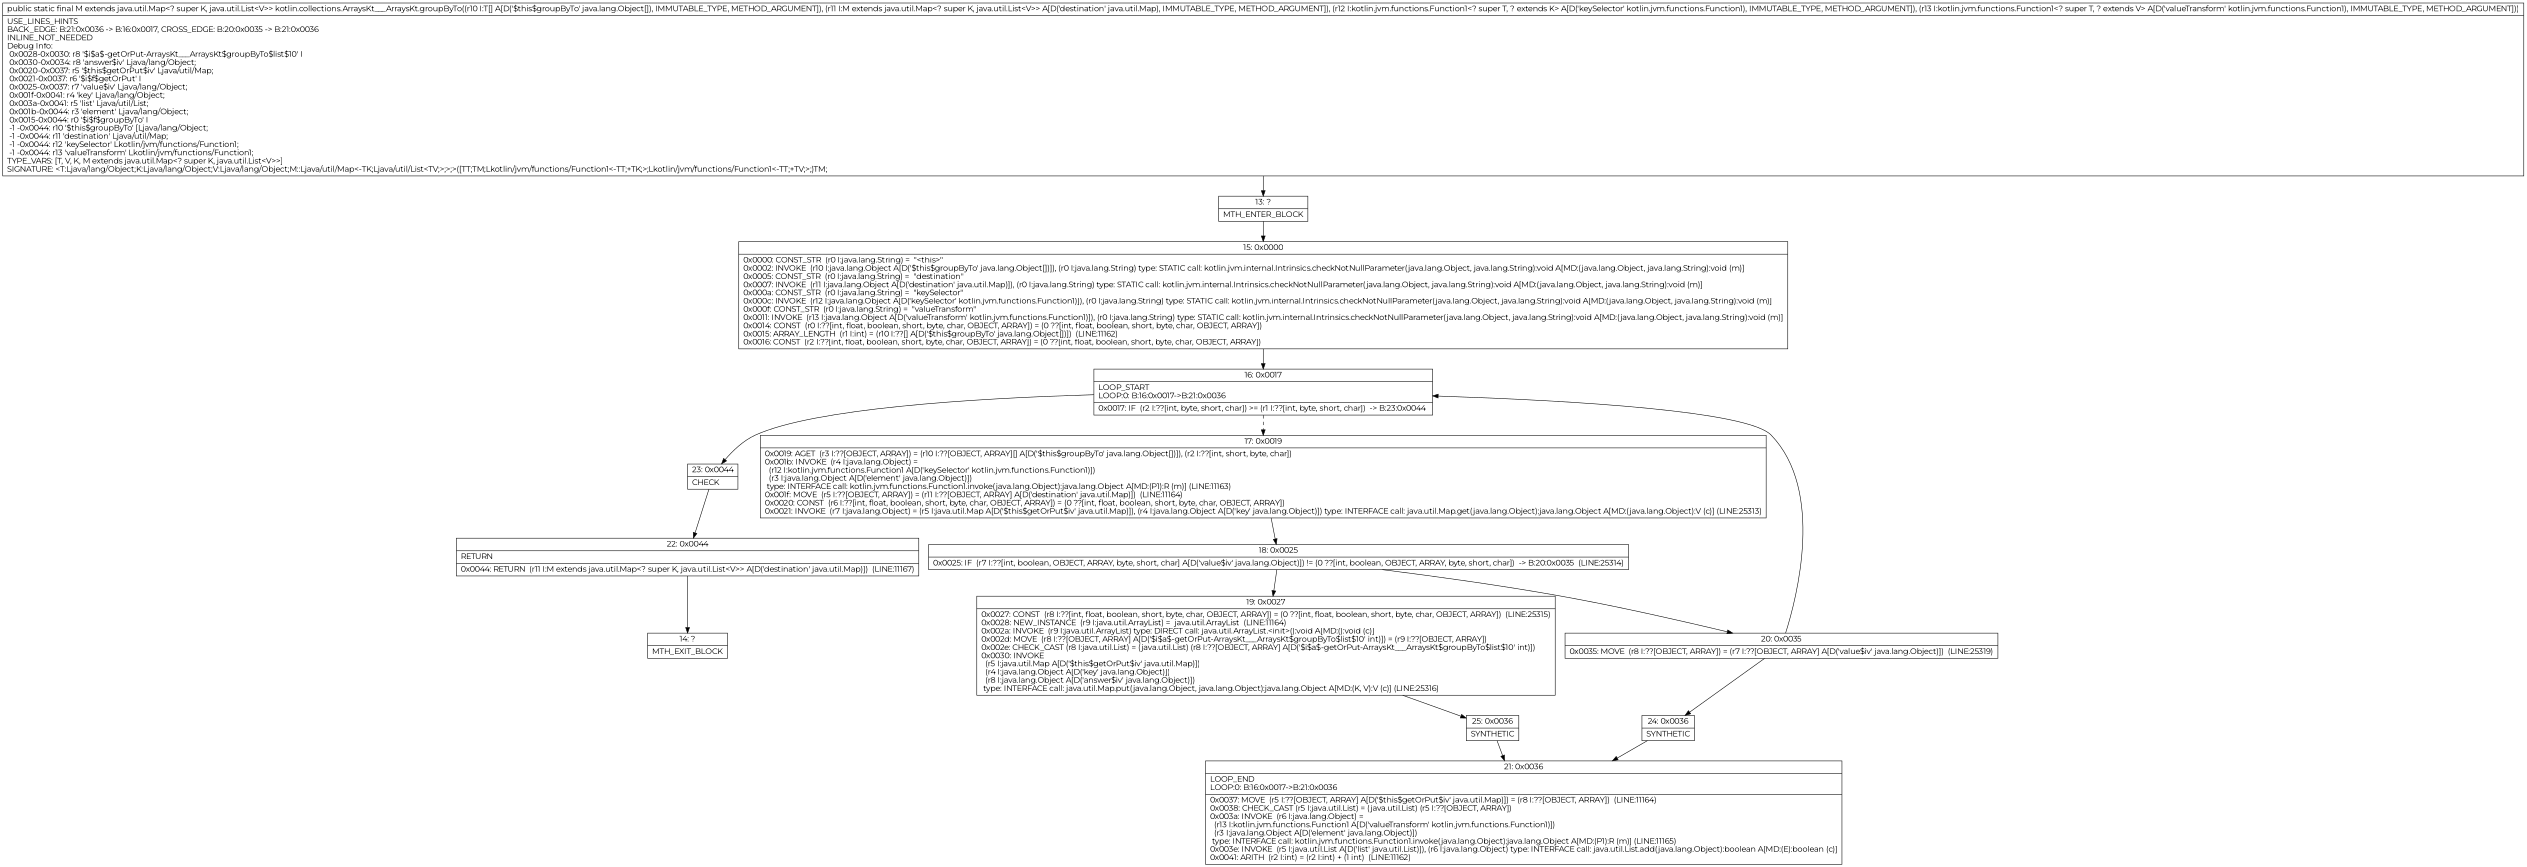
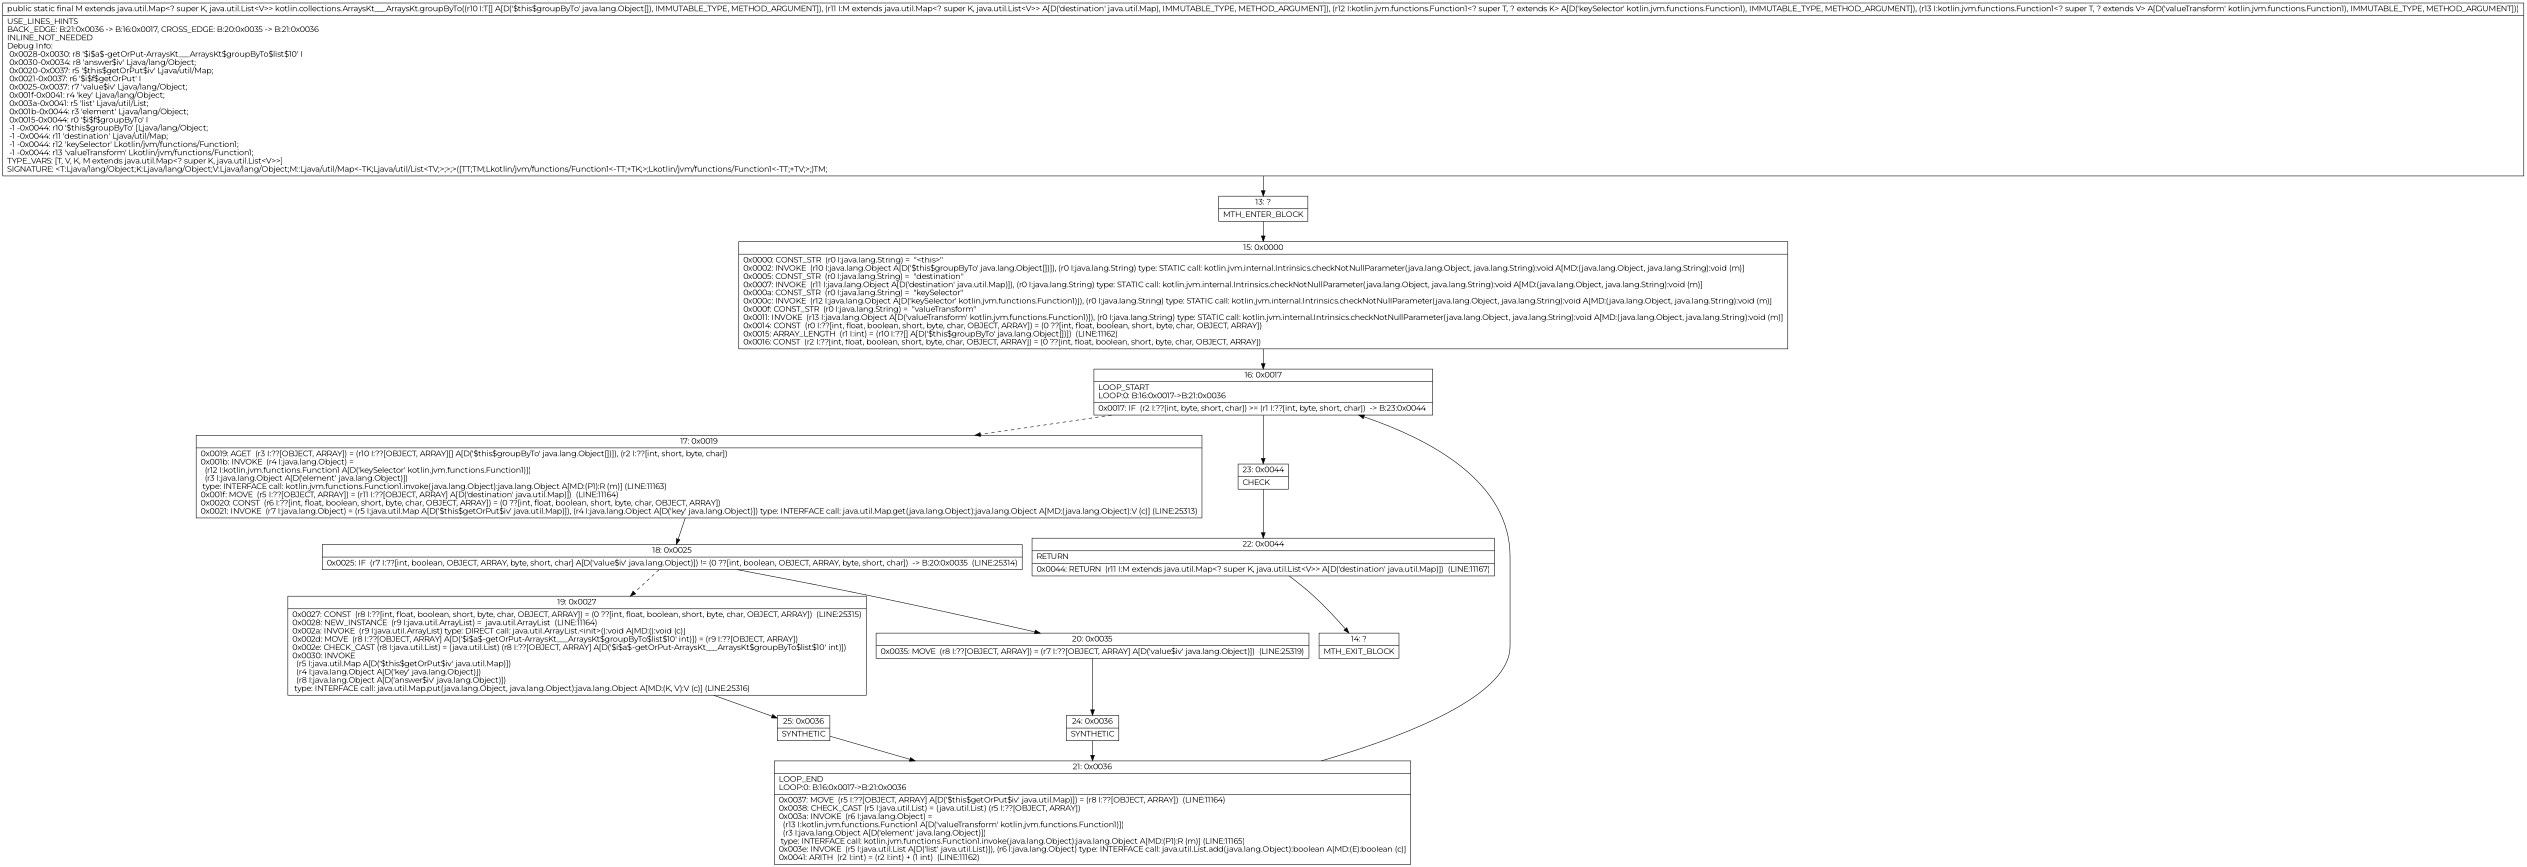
(1710, 416) -> (1510, 609)
(1275, 580) -> (647, 581)
